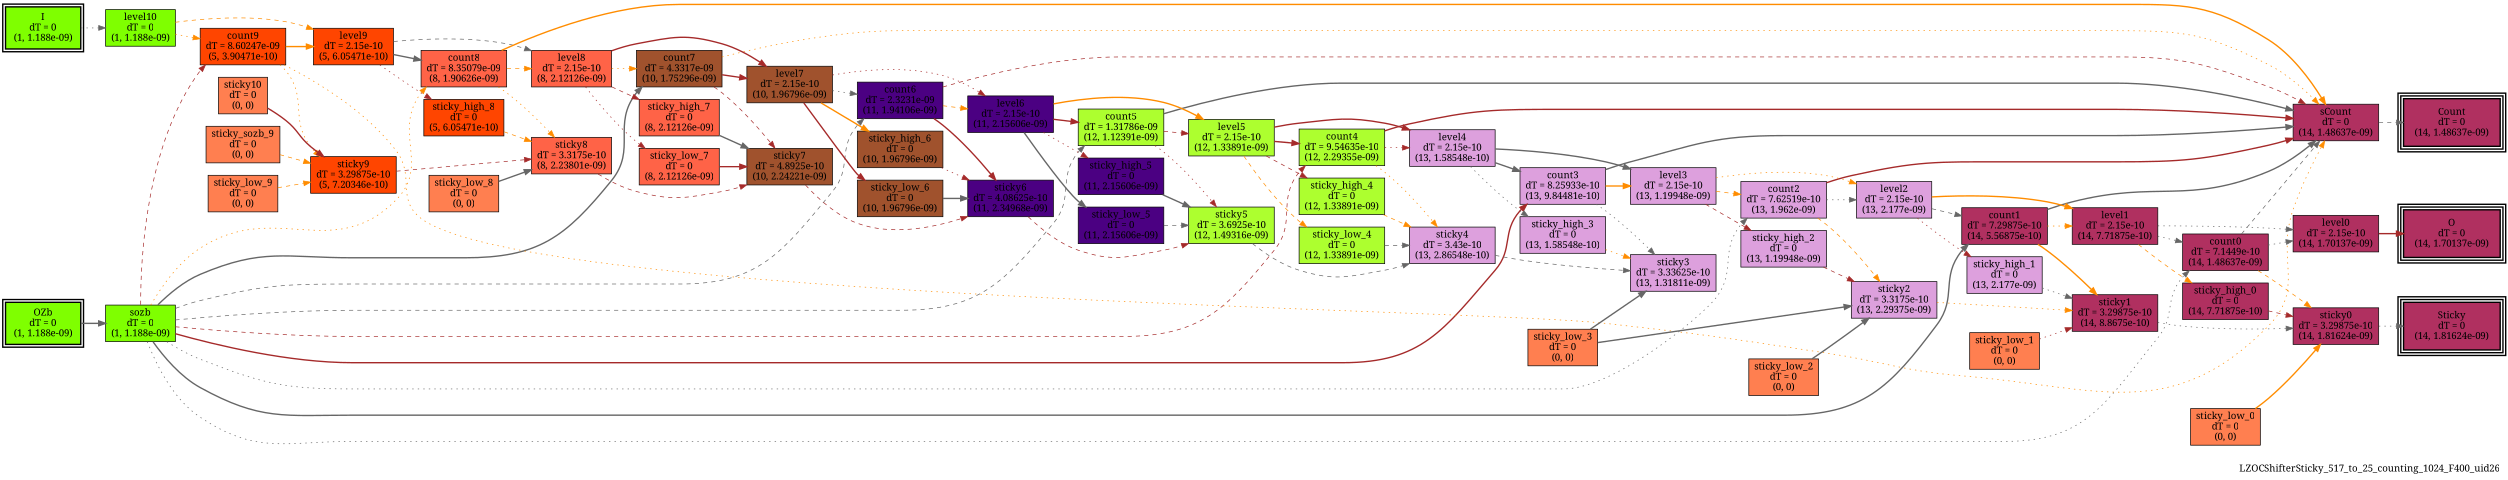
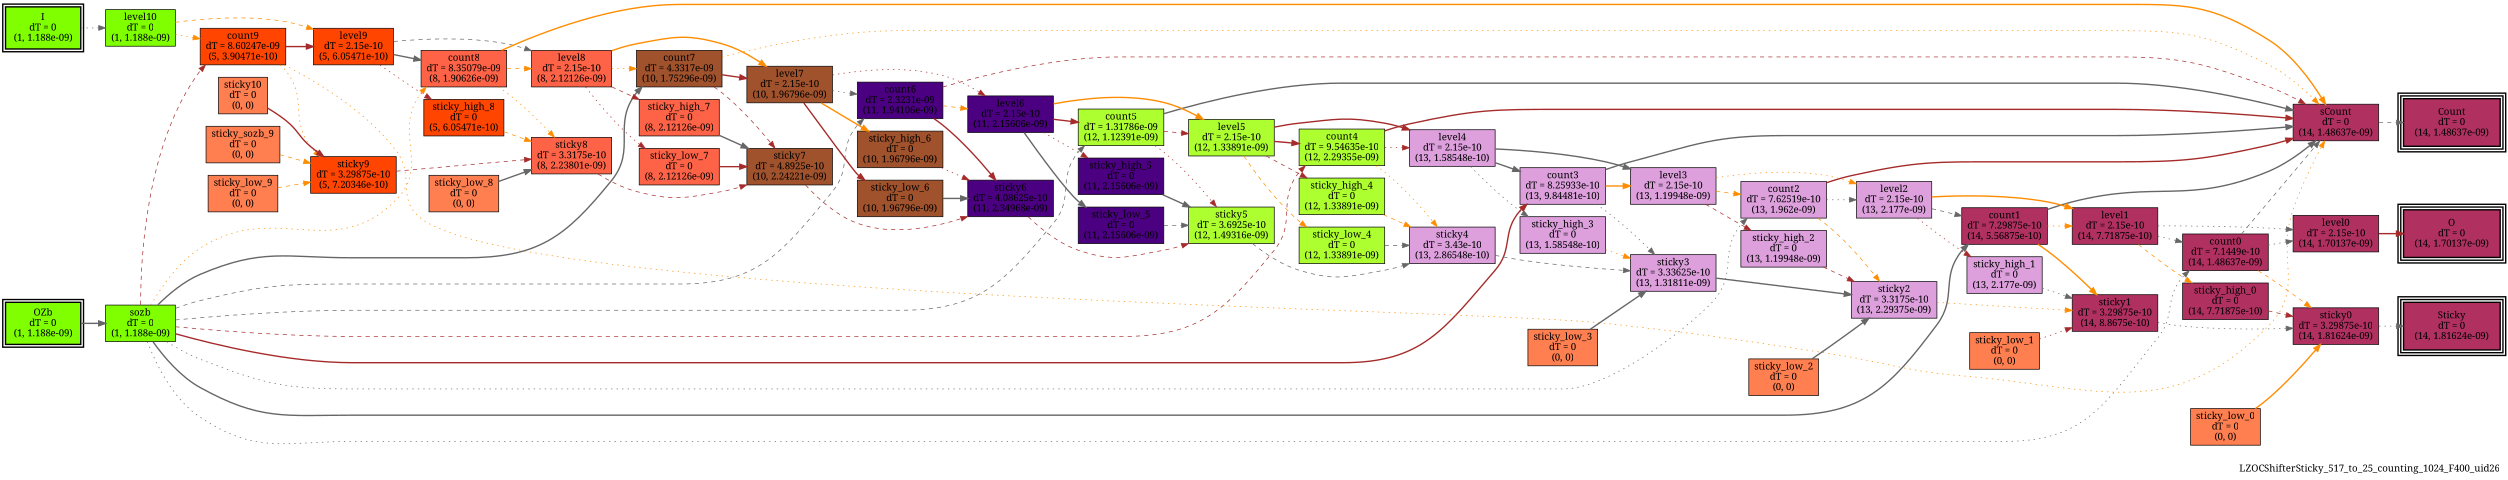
(688, 37) -> (688, 37)
(296, 47) -> (296, 47)
(1721, 325) -> (1780, 286)
